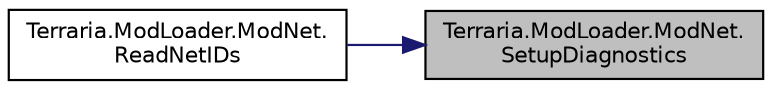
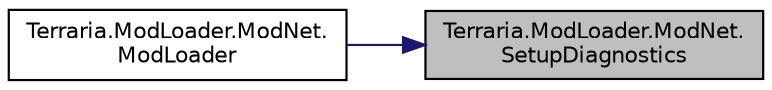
(178, 45) -> (178, 45)
